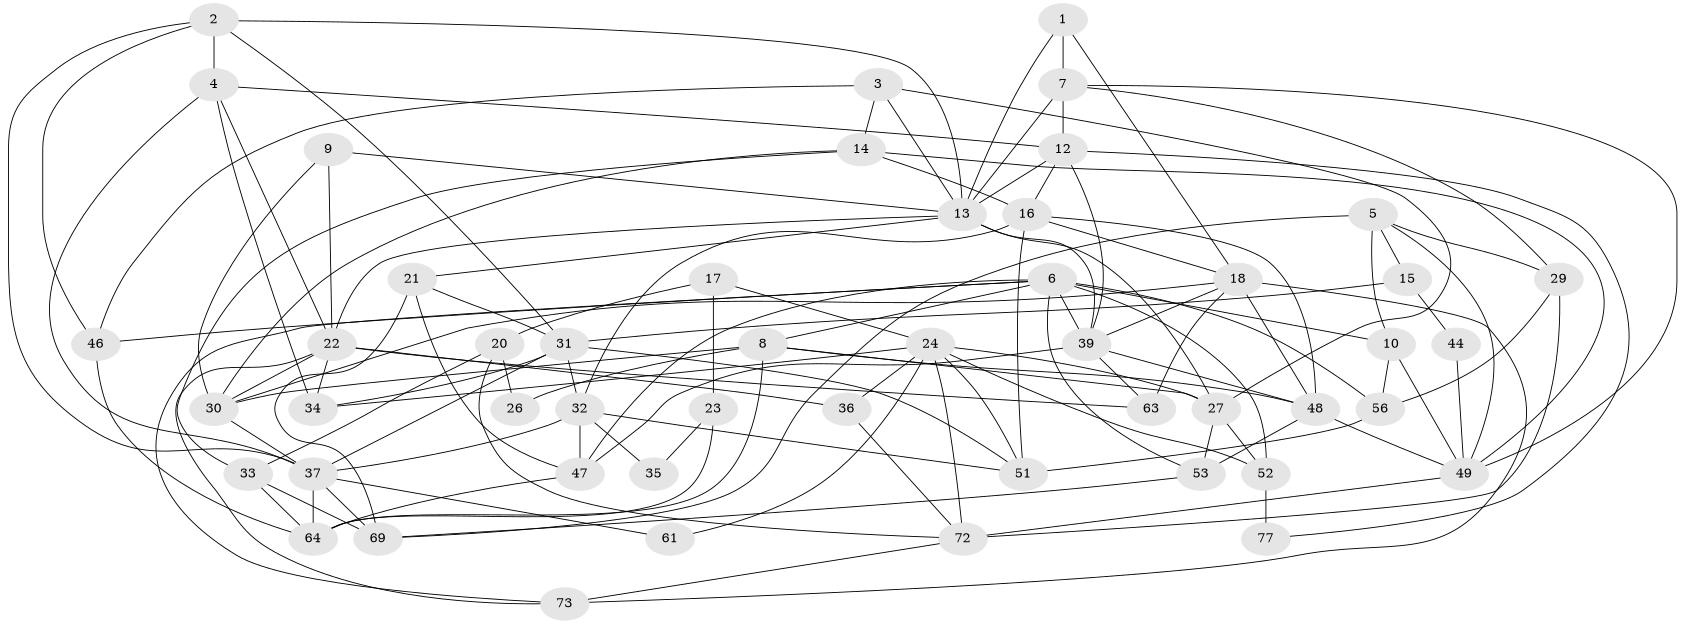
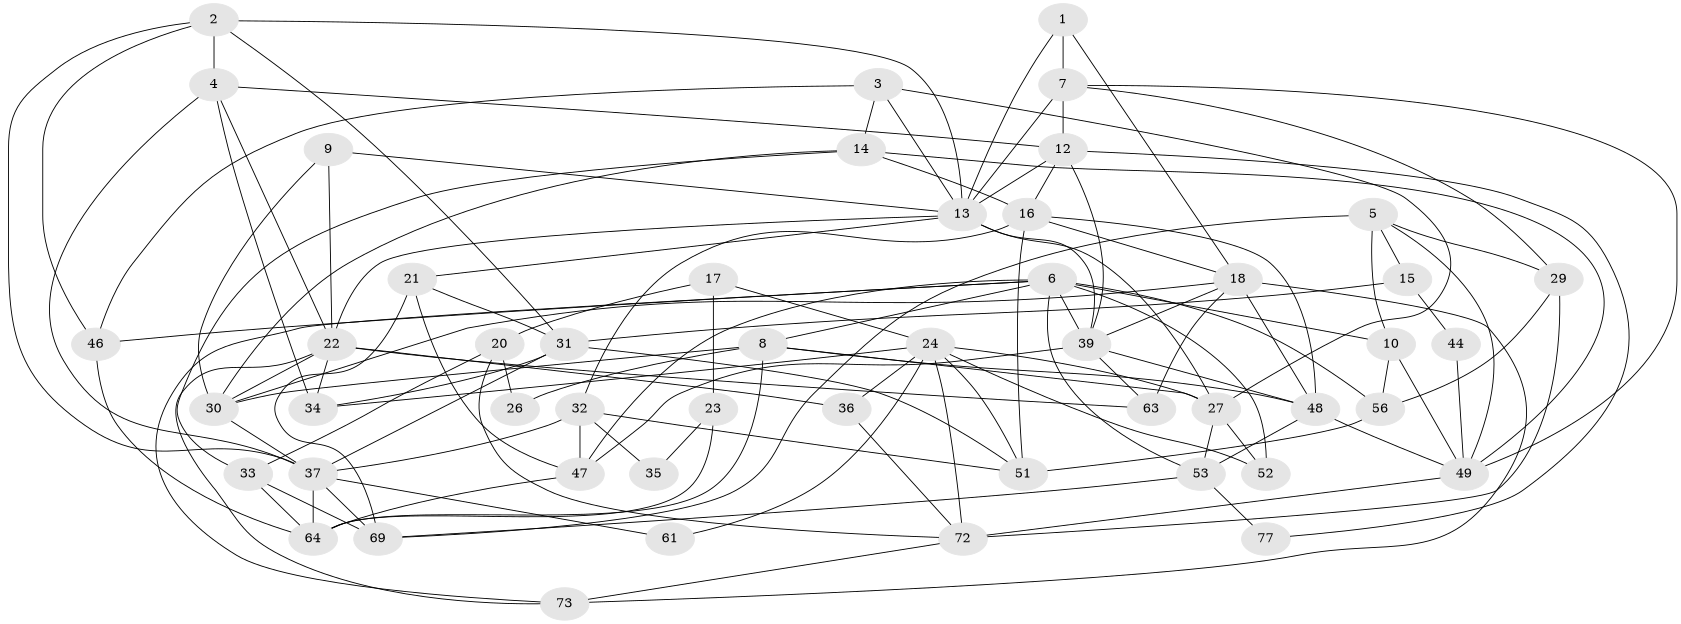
(572, 377) -> none
(1266, 507) -> (1236, 509)
